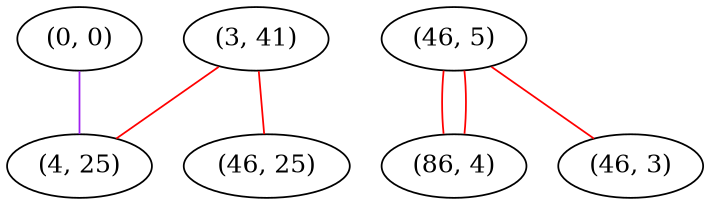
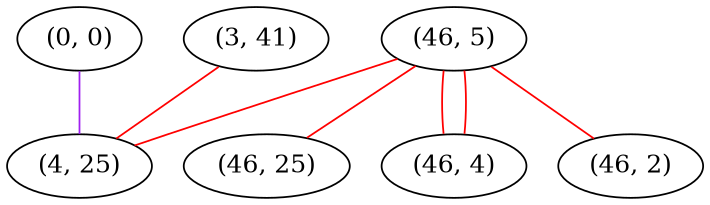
none -> (266, 102)
(261, 103) -> (361, 102)
(454, 166) -> (454, 166)
(631, 166) -> (631, 166)
